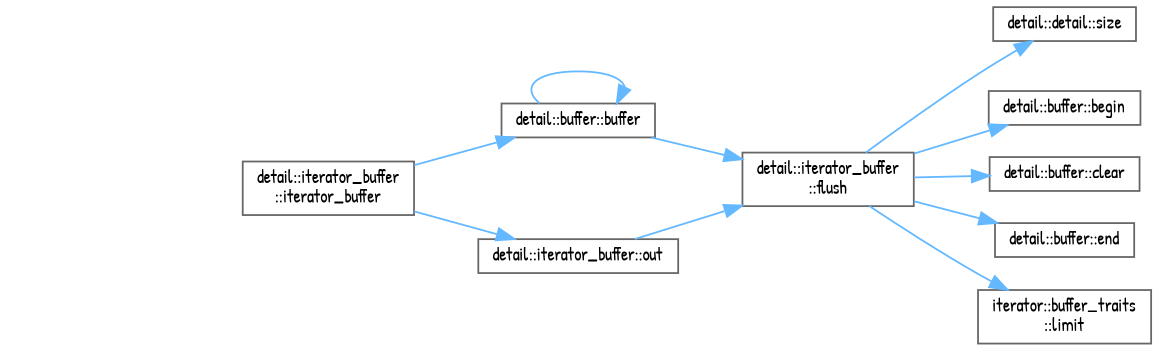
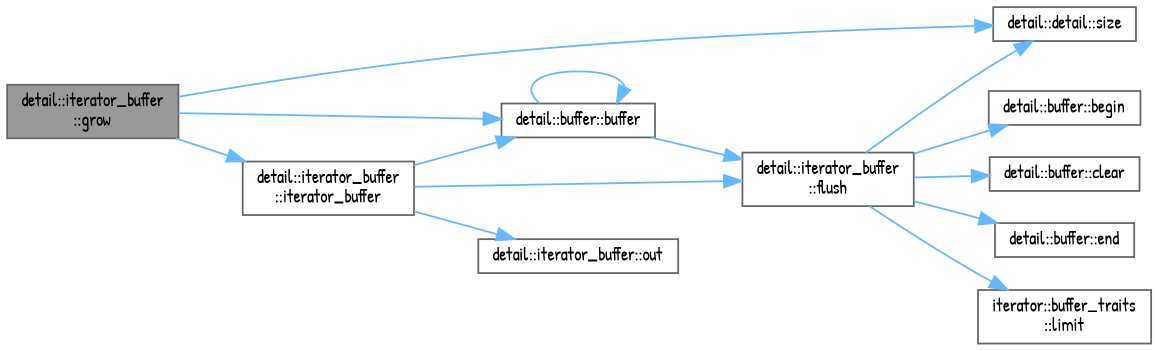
none -> (93, 112)
(680, 225) -> (569, 184)
